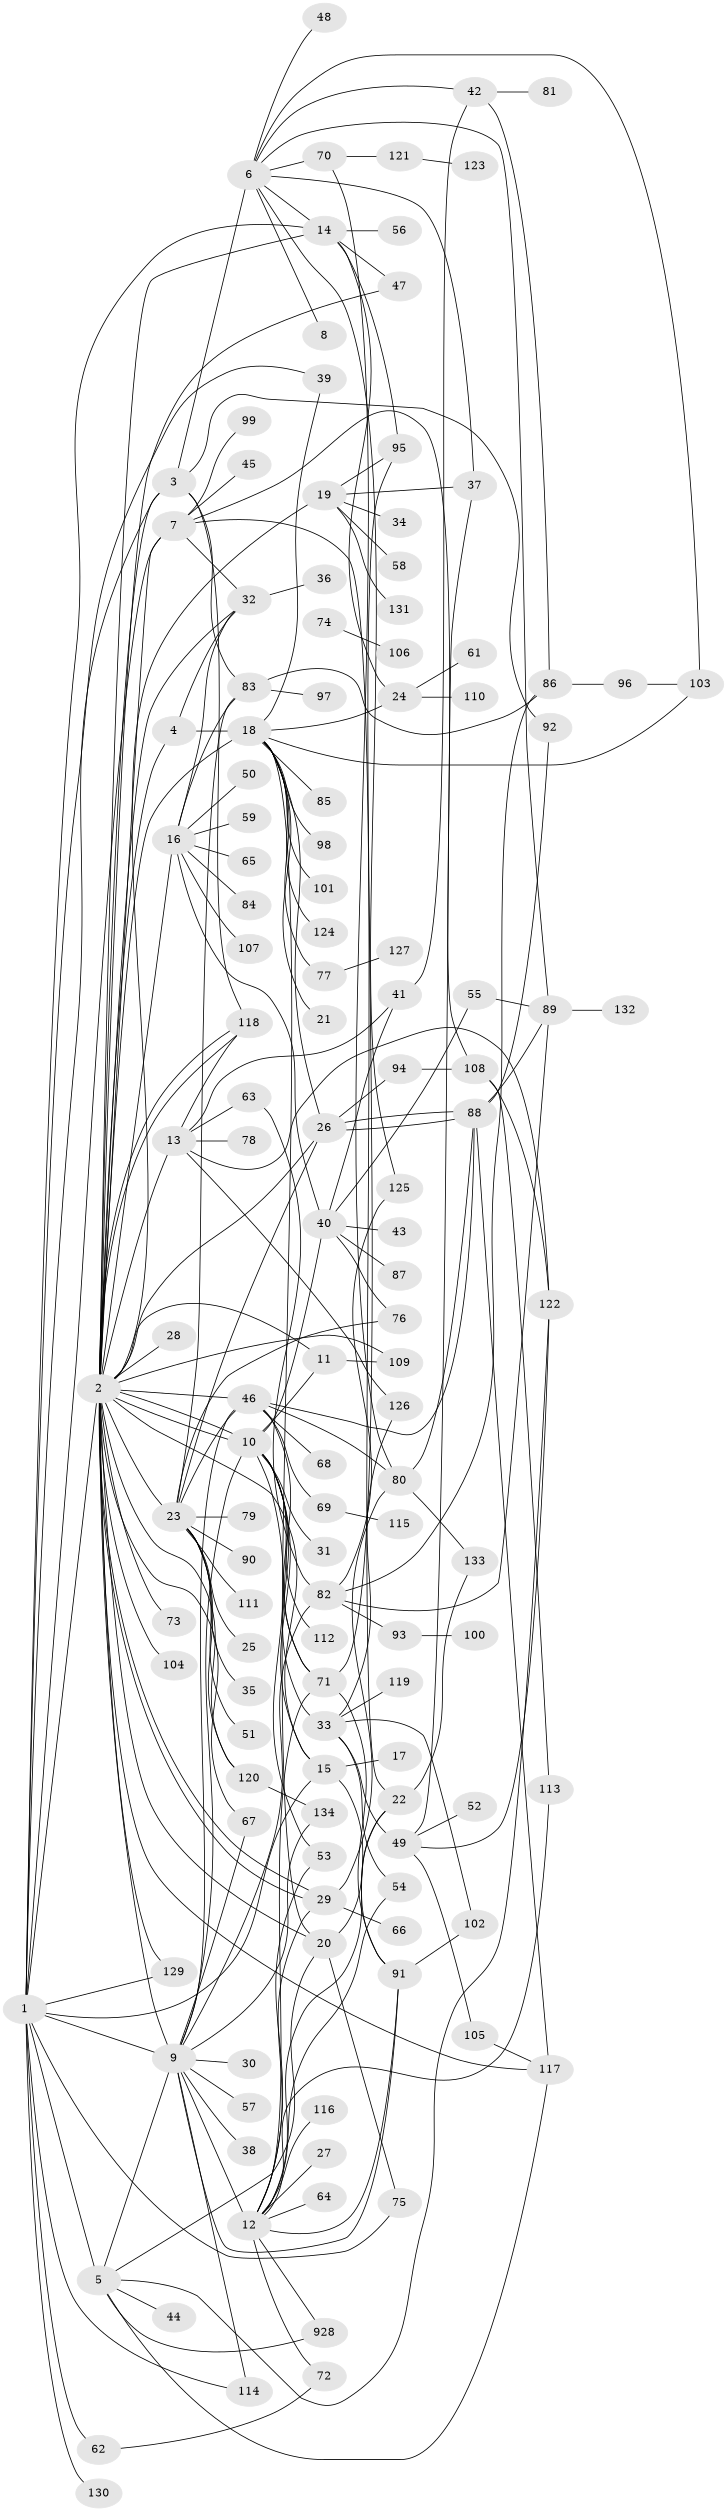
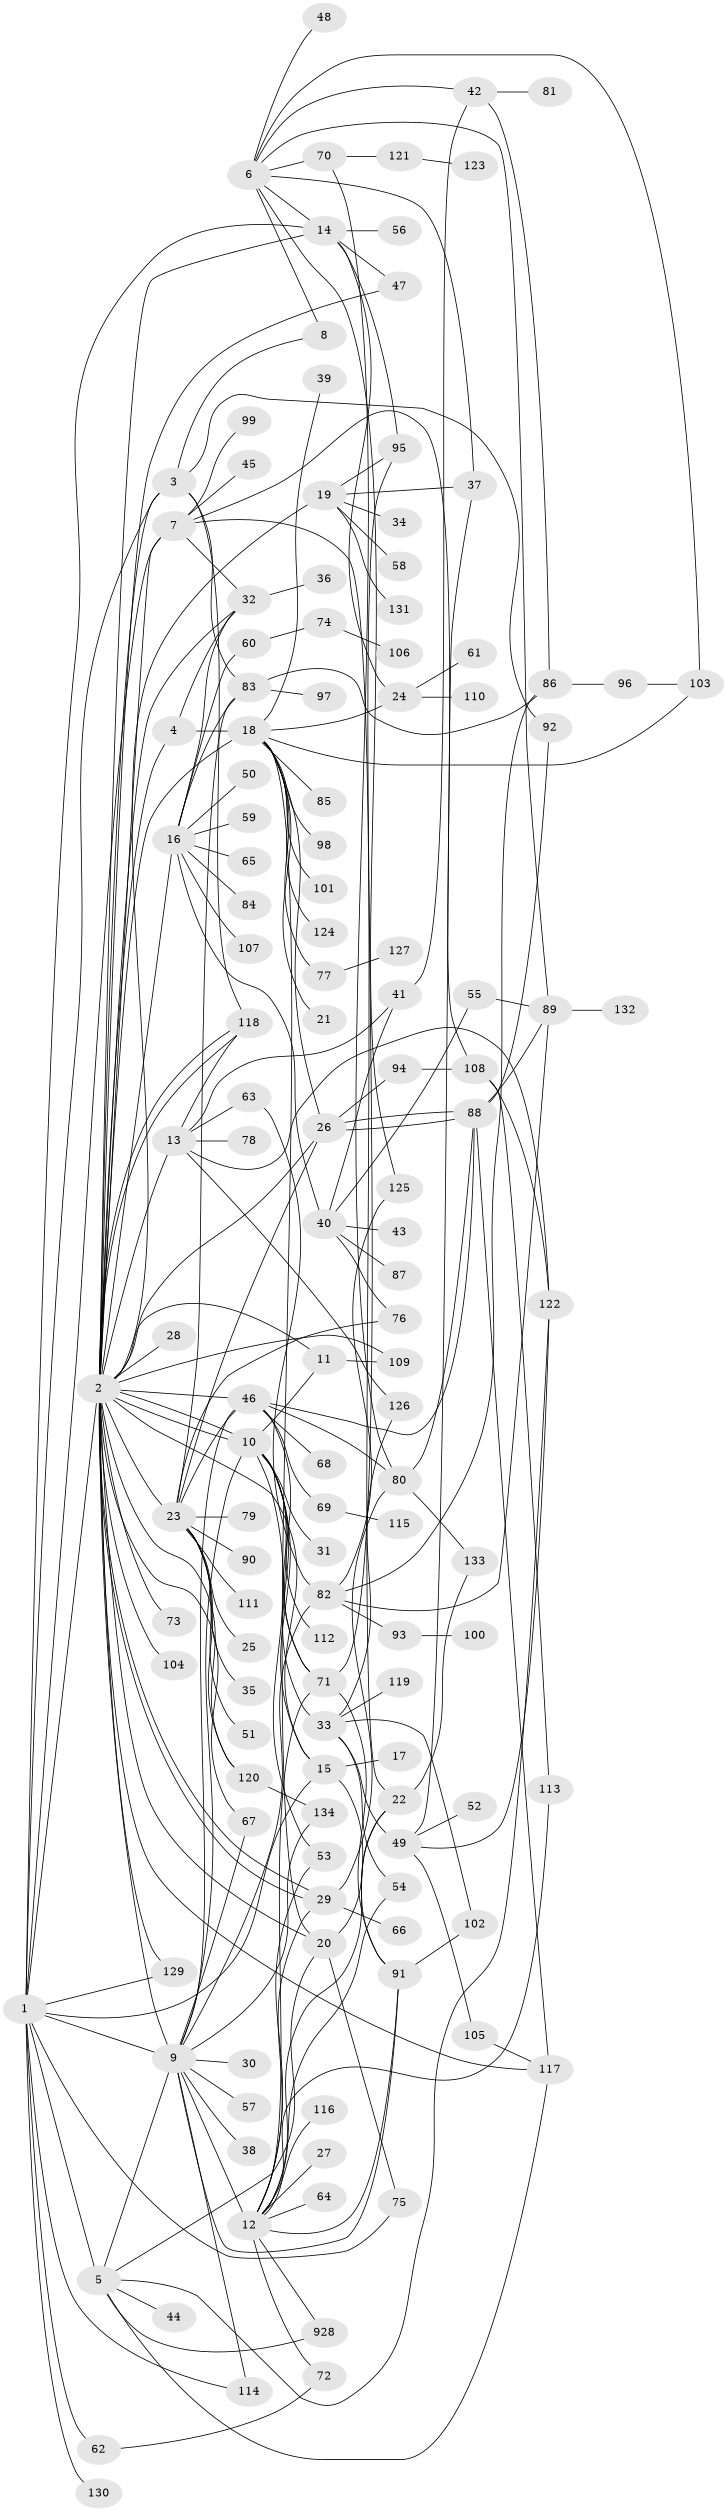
(212, 329) -> (218, 381)
none -> (249, 644)
(57, 1035) -> none
(301, 1333) -> none
